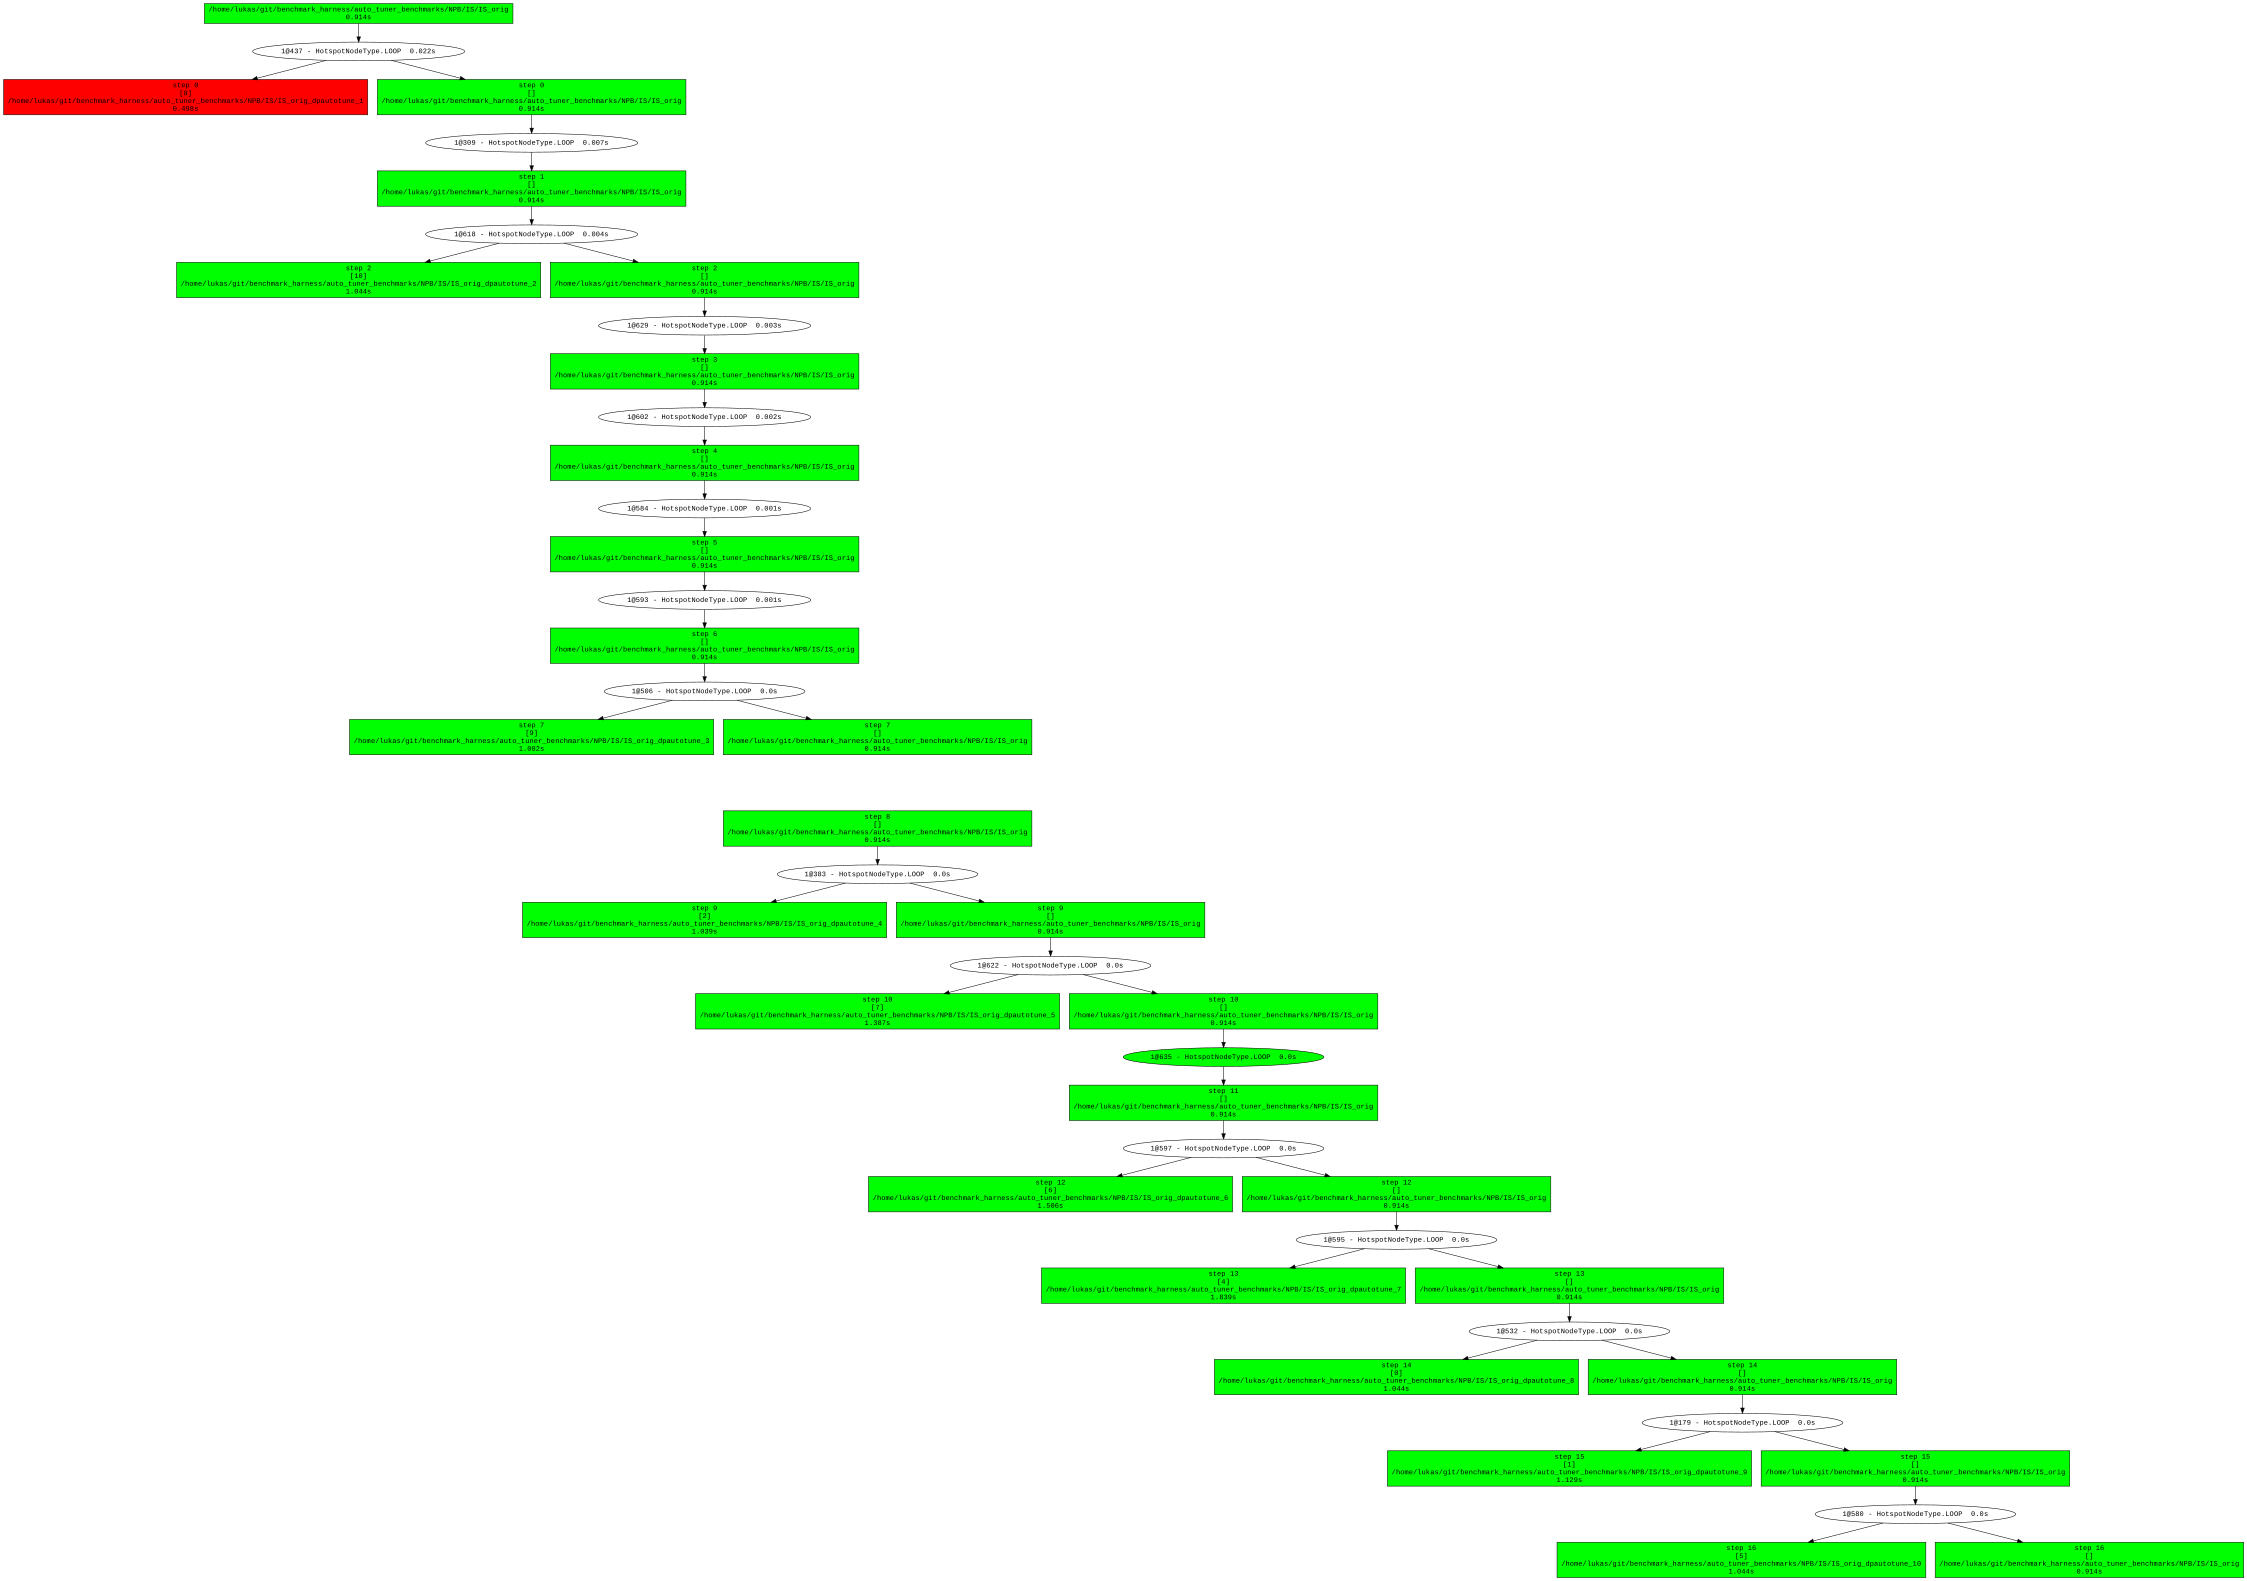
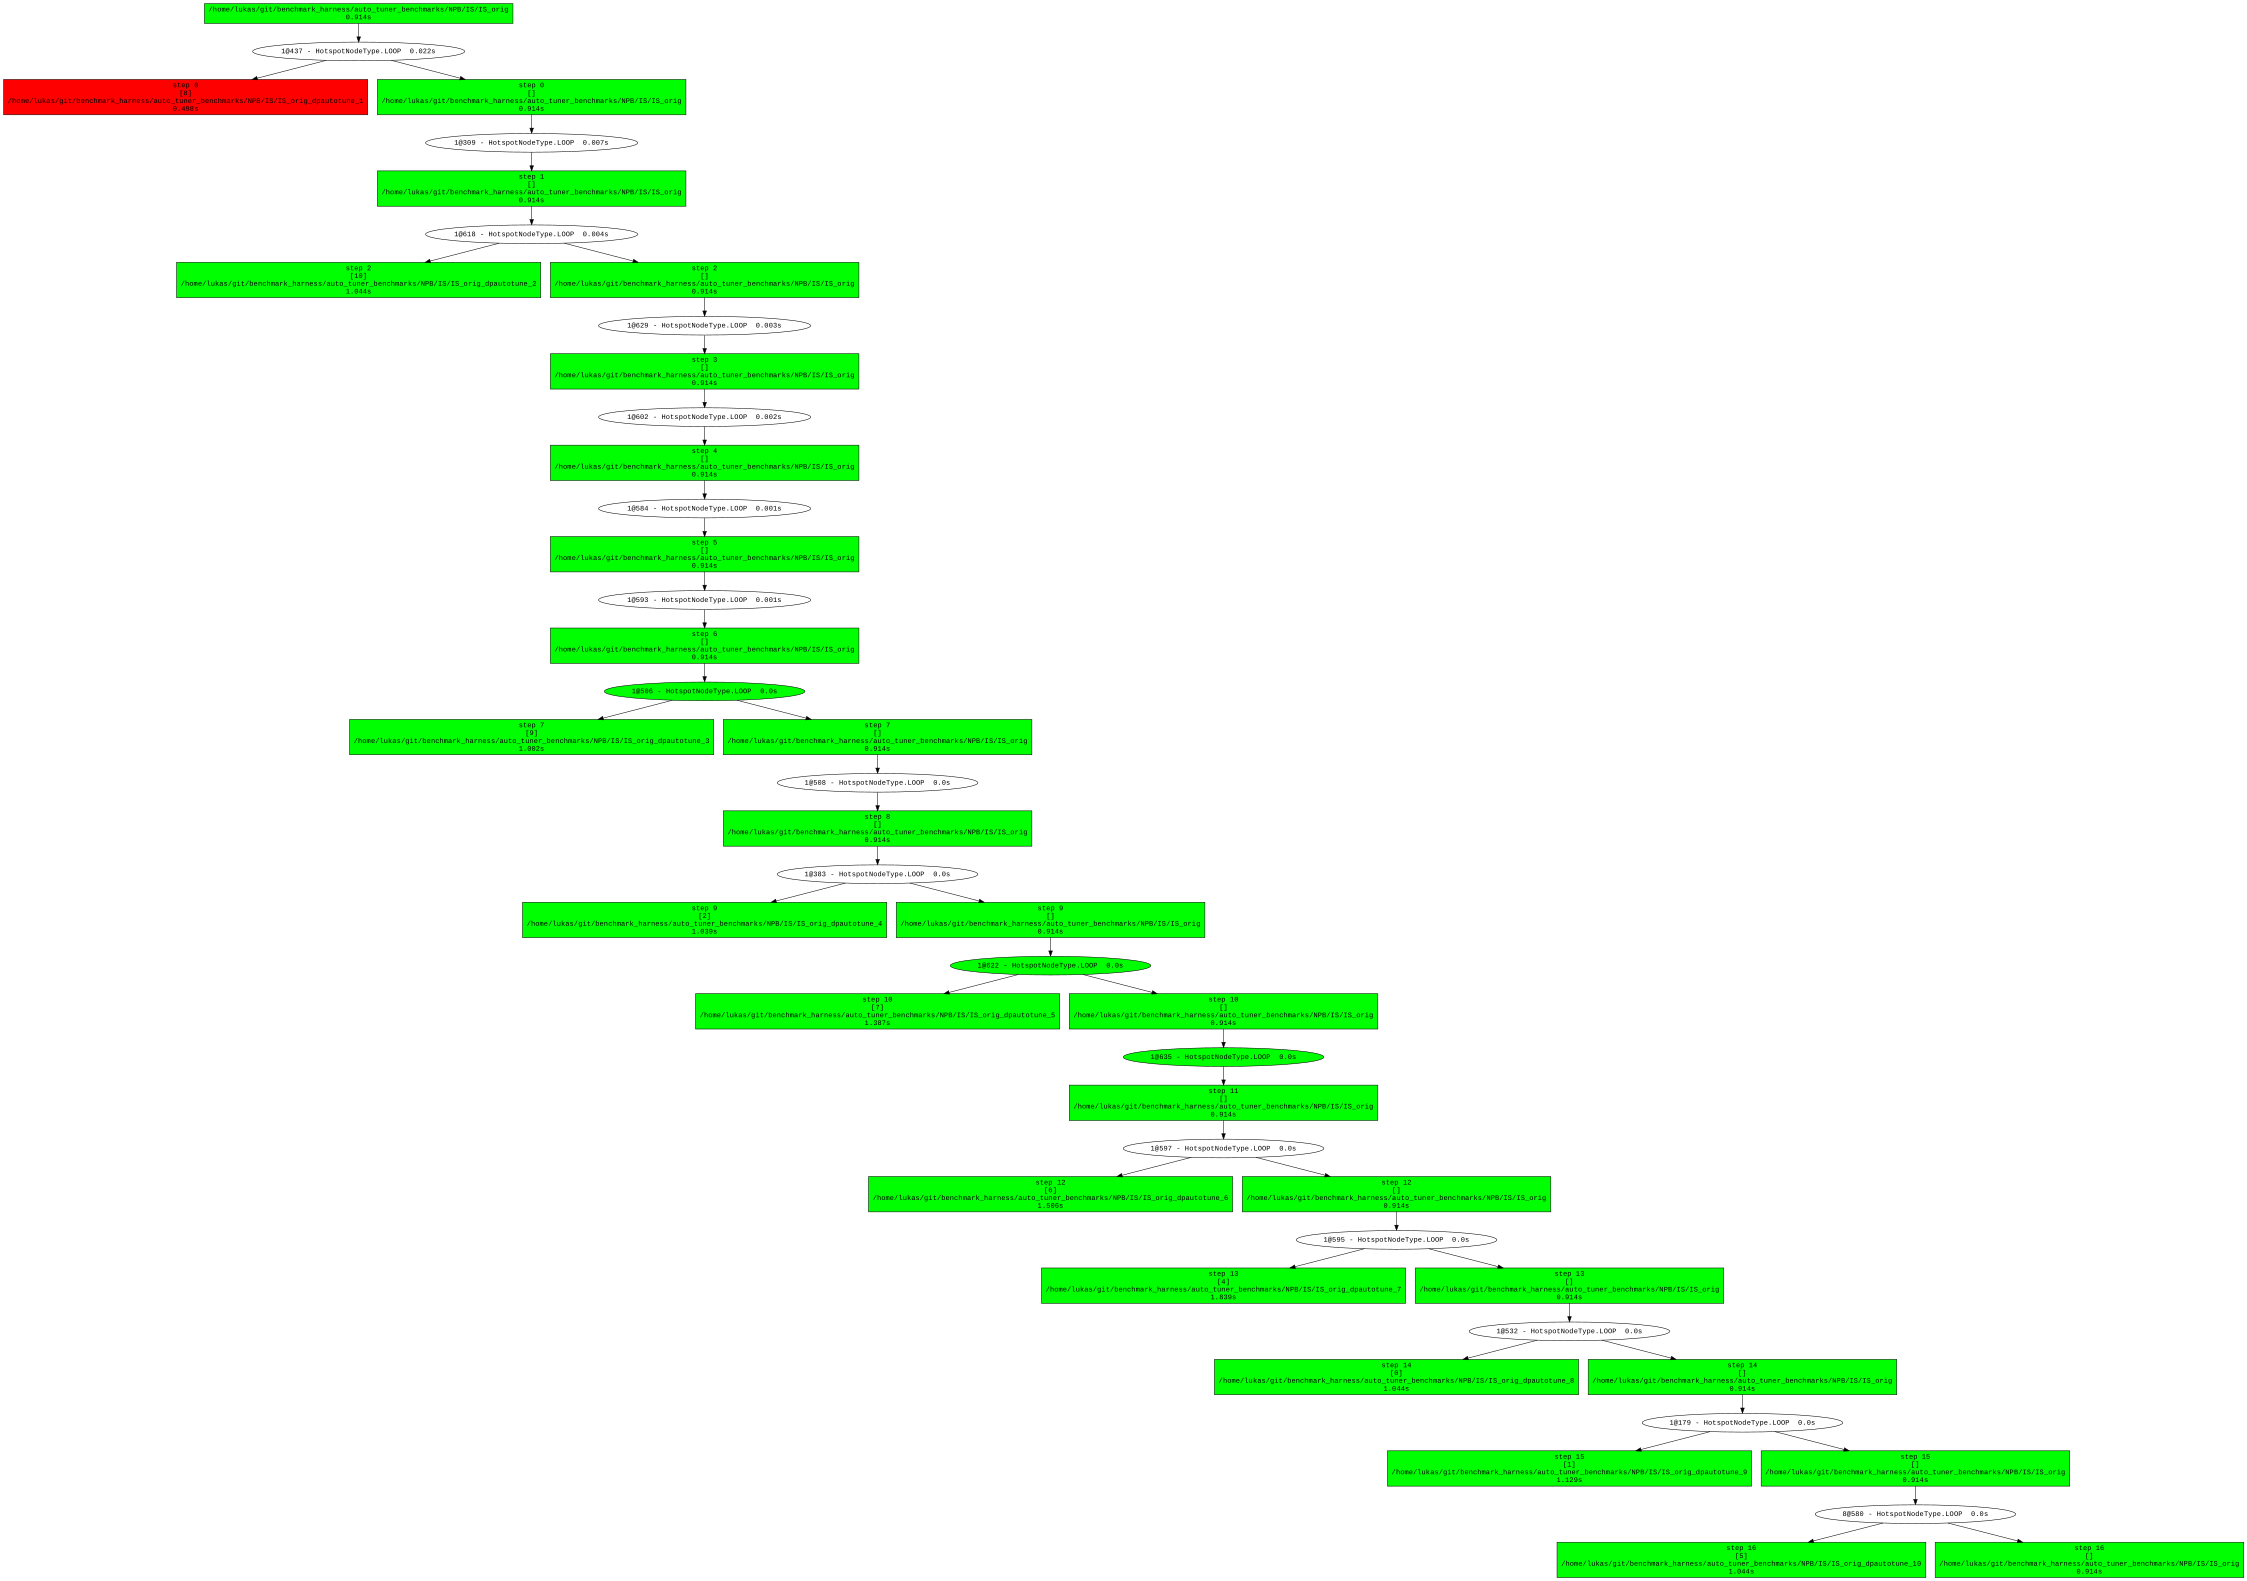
(705, 691) -> (705, 691)
none -> (878, 783)
(1051, 966) -> (1051, 966)
(1915, 1514) -> (1915, 1514)
